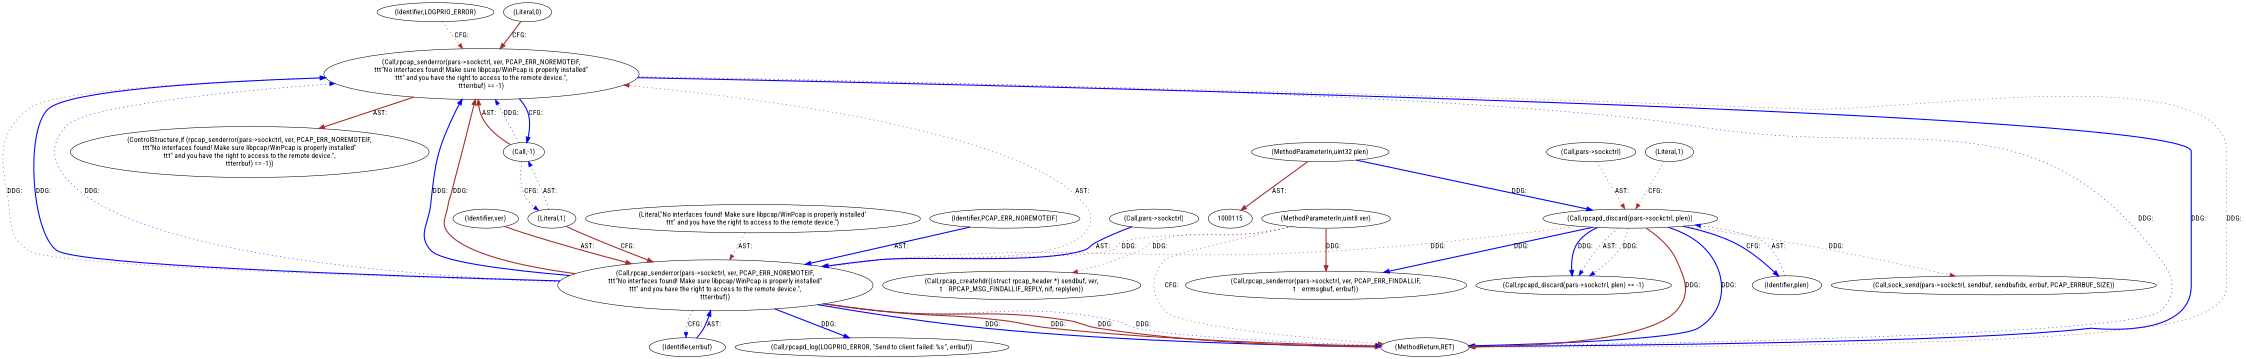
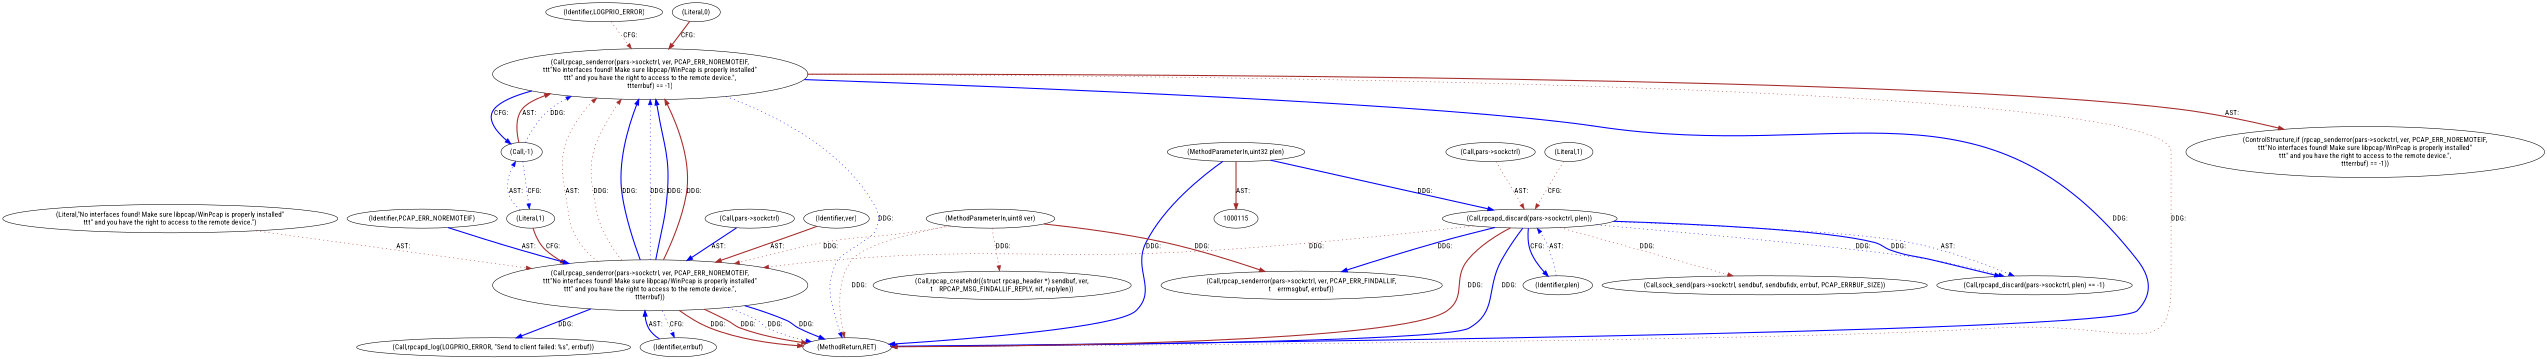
(1173, 285) -> (860, 285)
none -> (1108, 321)
